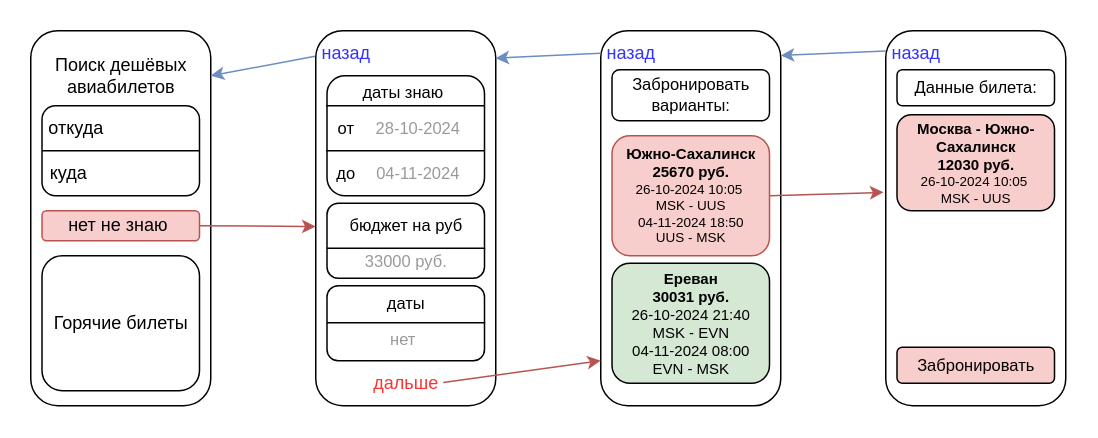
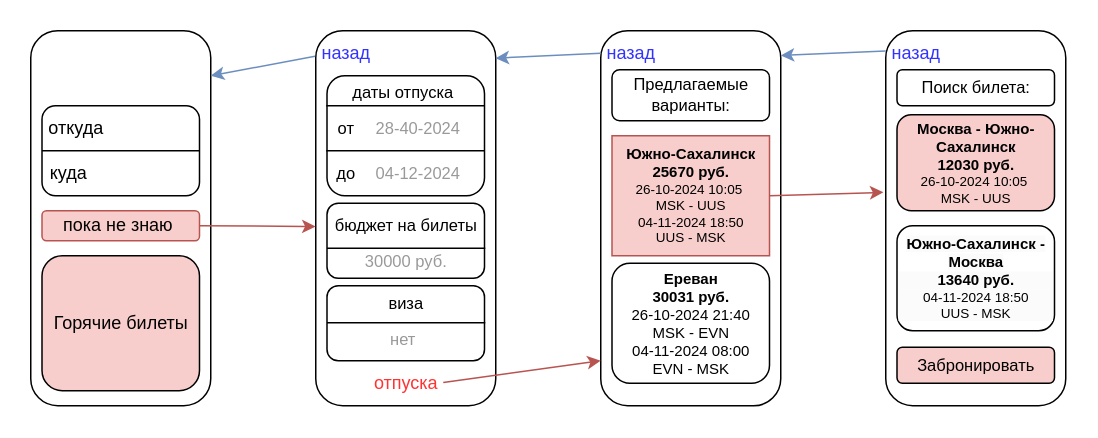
(121, 76) -> none
(977, 88) -> (977, 88)
(404, 92) -> (404, 92)
(692, 95) -> (692, 95)
(419, 128) -> (419, 128)
(419, 173) -> (419, 173)
(691, 196) -> (691, 196)
(119, 226) -> (119, 226)
(407, 226) -> (407, 226)
(407, 262) -> (407, 262)
none -> (976, 278)
(407, 304) -> (407, 304)
(121, 323) -> (121, 323)
(691, 323) -> (691, 323)
(407, 383) -> (407, 383)
